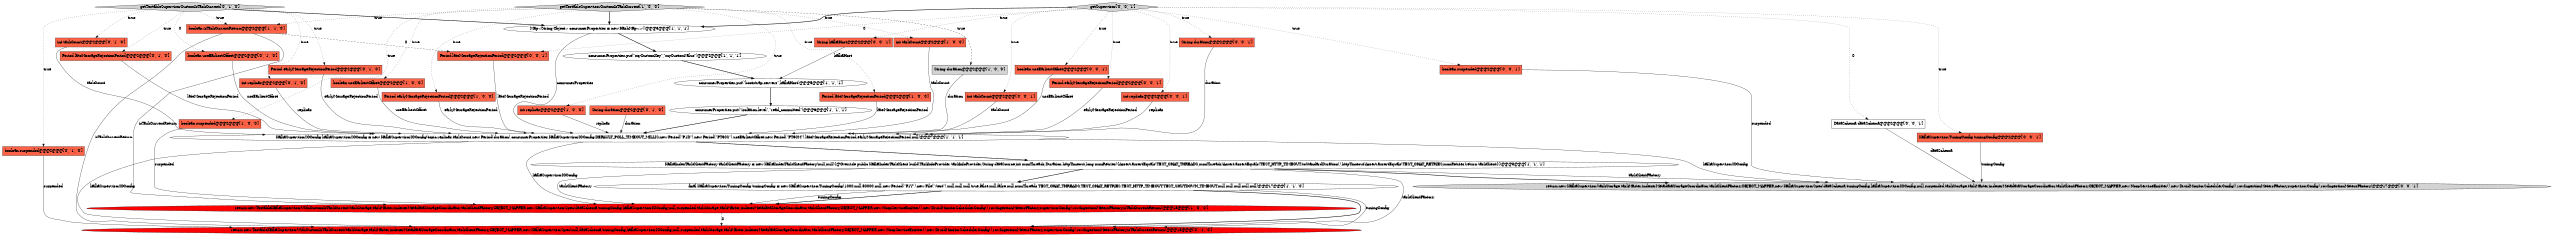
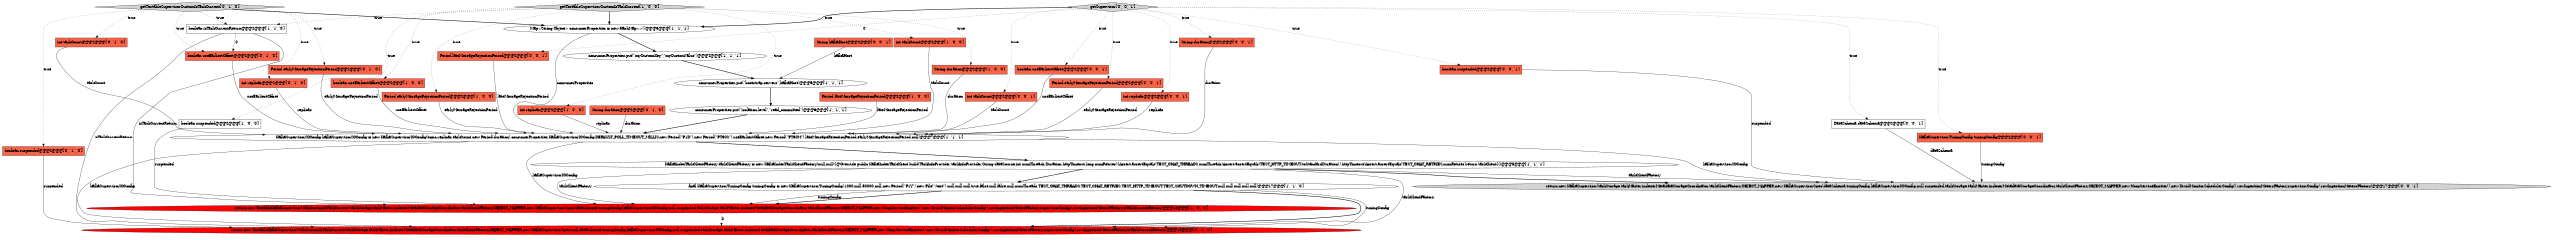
(844, 16) -> (844, 16)
(980, 19) -> none
(789, 26) -> none
(180, 29) -> (180, 29)
(237, 29) -> (237, 29)
(362, 43) -> (235, 41)
(116, 56) -> none
(1853, 56) -> (1853, 56)
(970, 70) -> (970, 70)
(220, 124) -> (220, 124)
